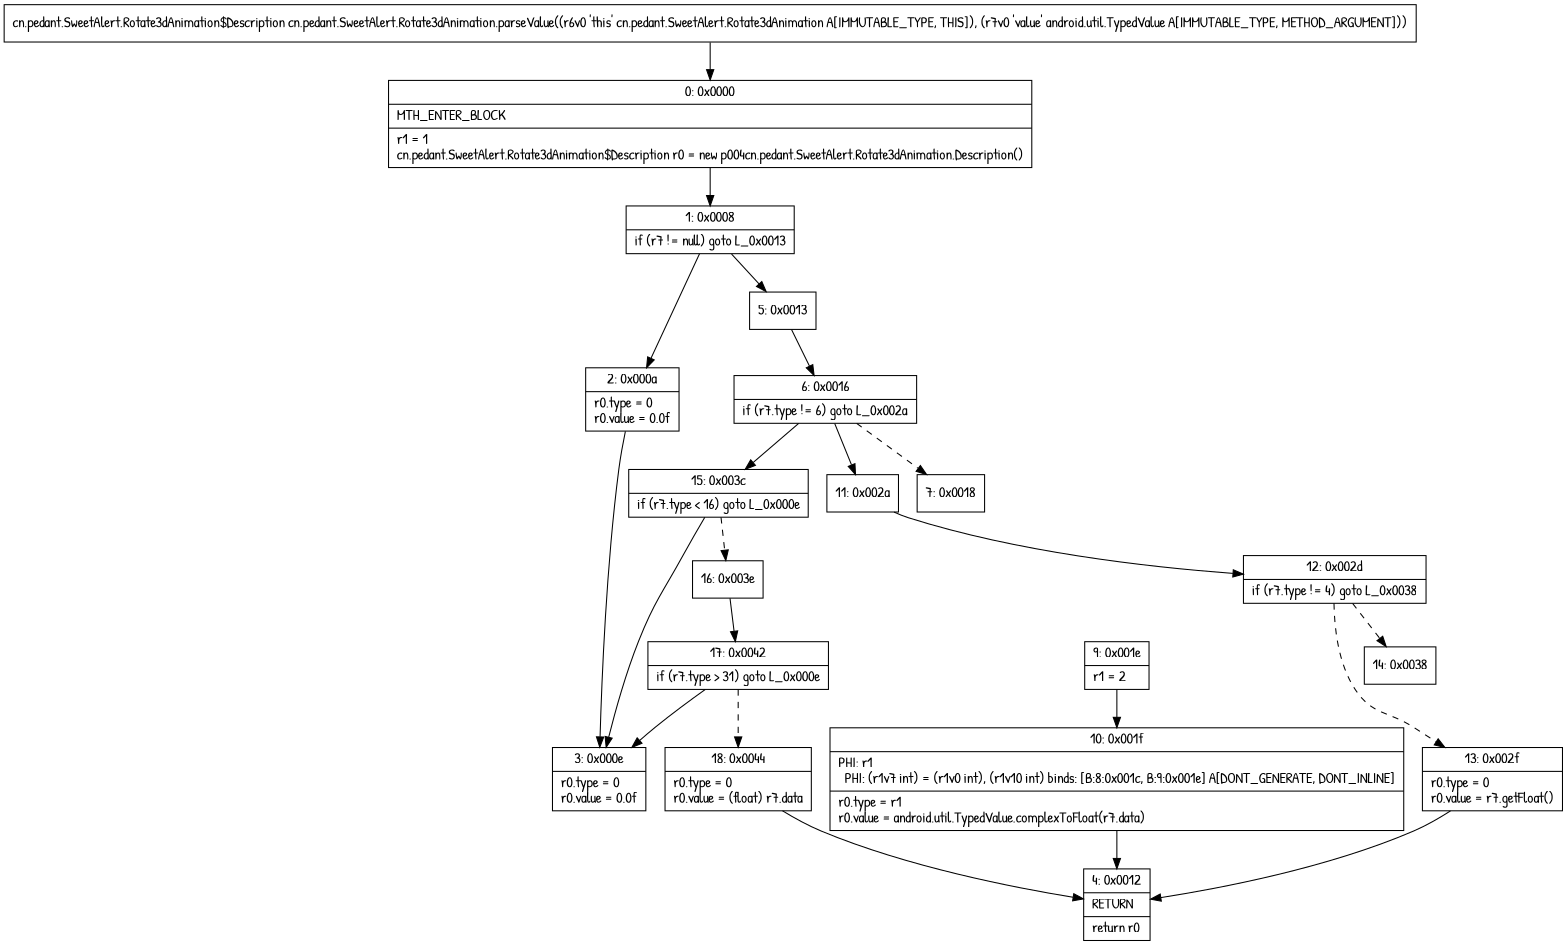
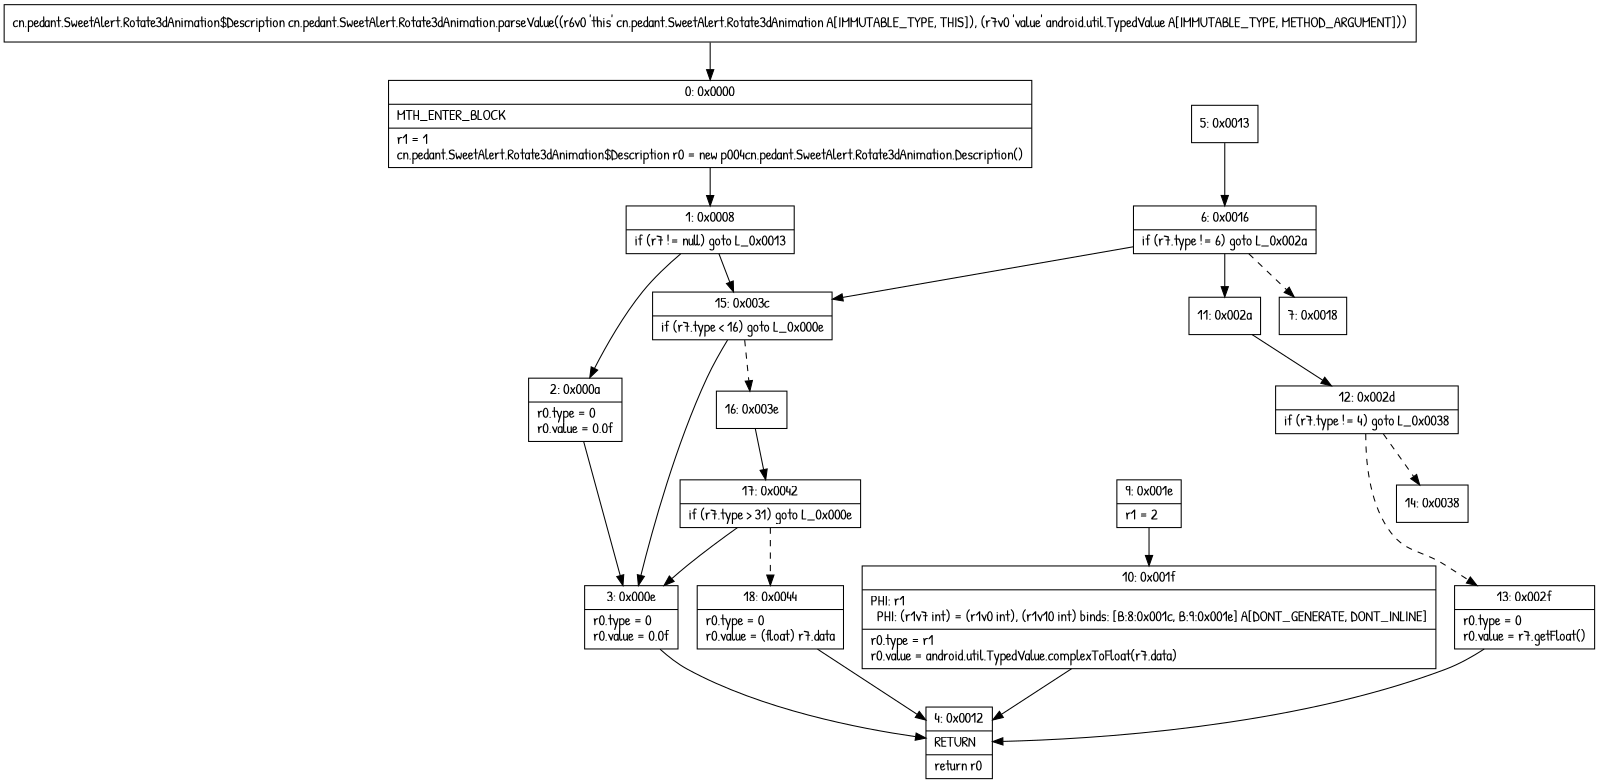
(745, 269) -> (724, 268)
none -> (782, 708)
